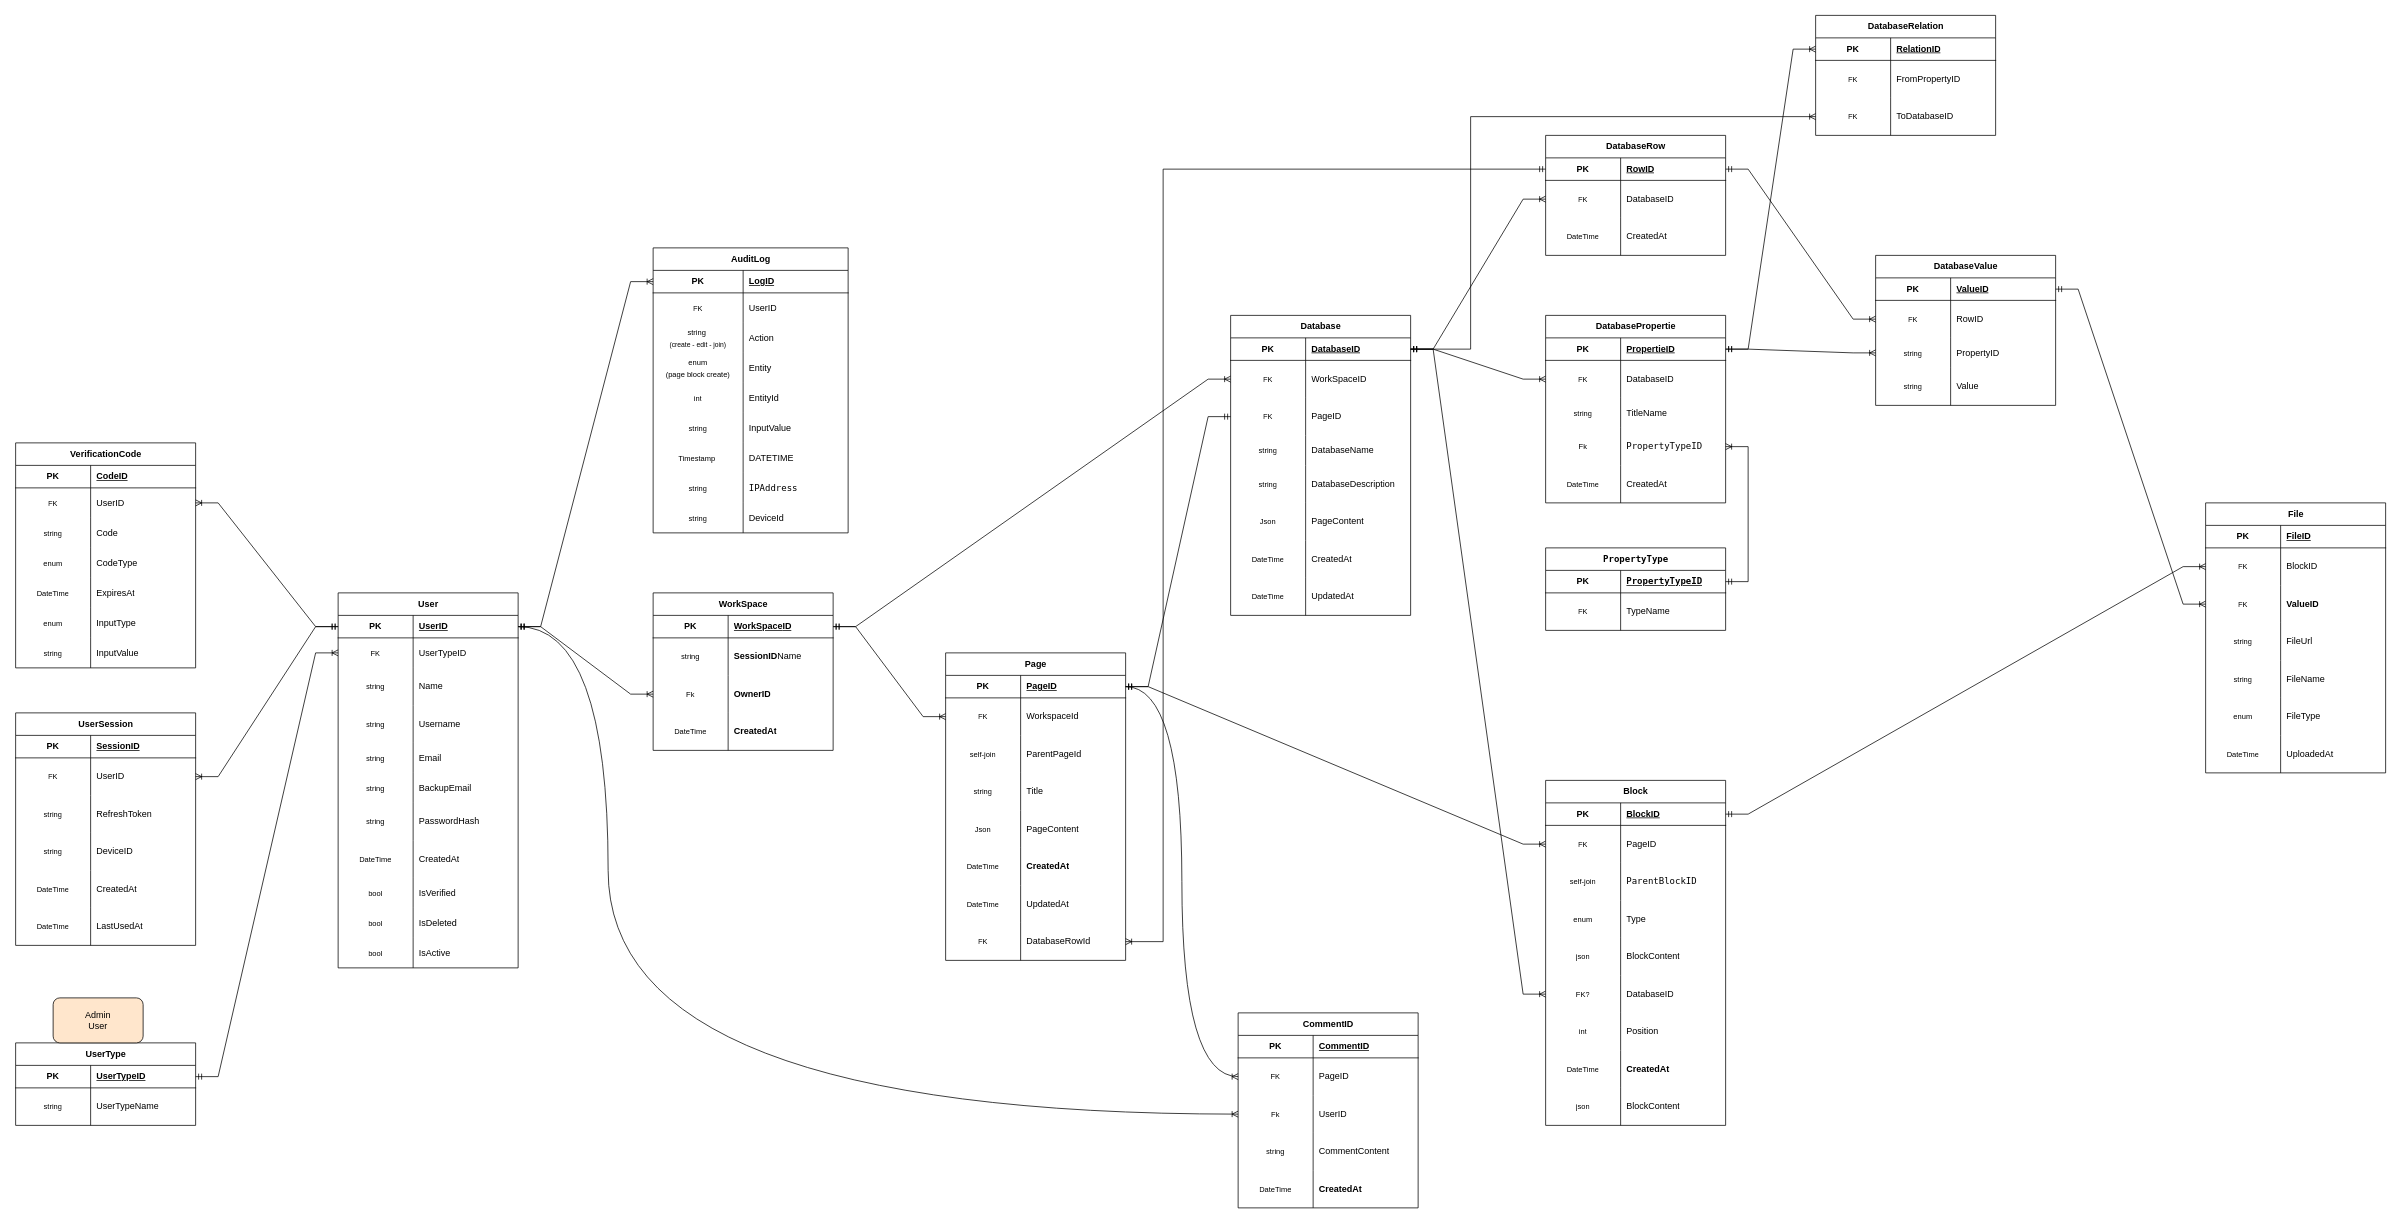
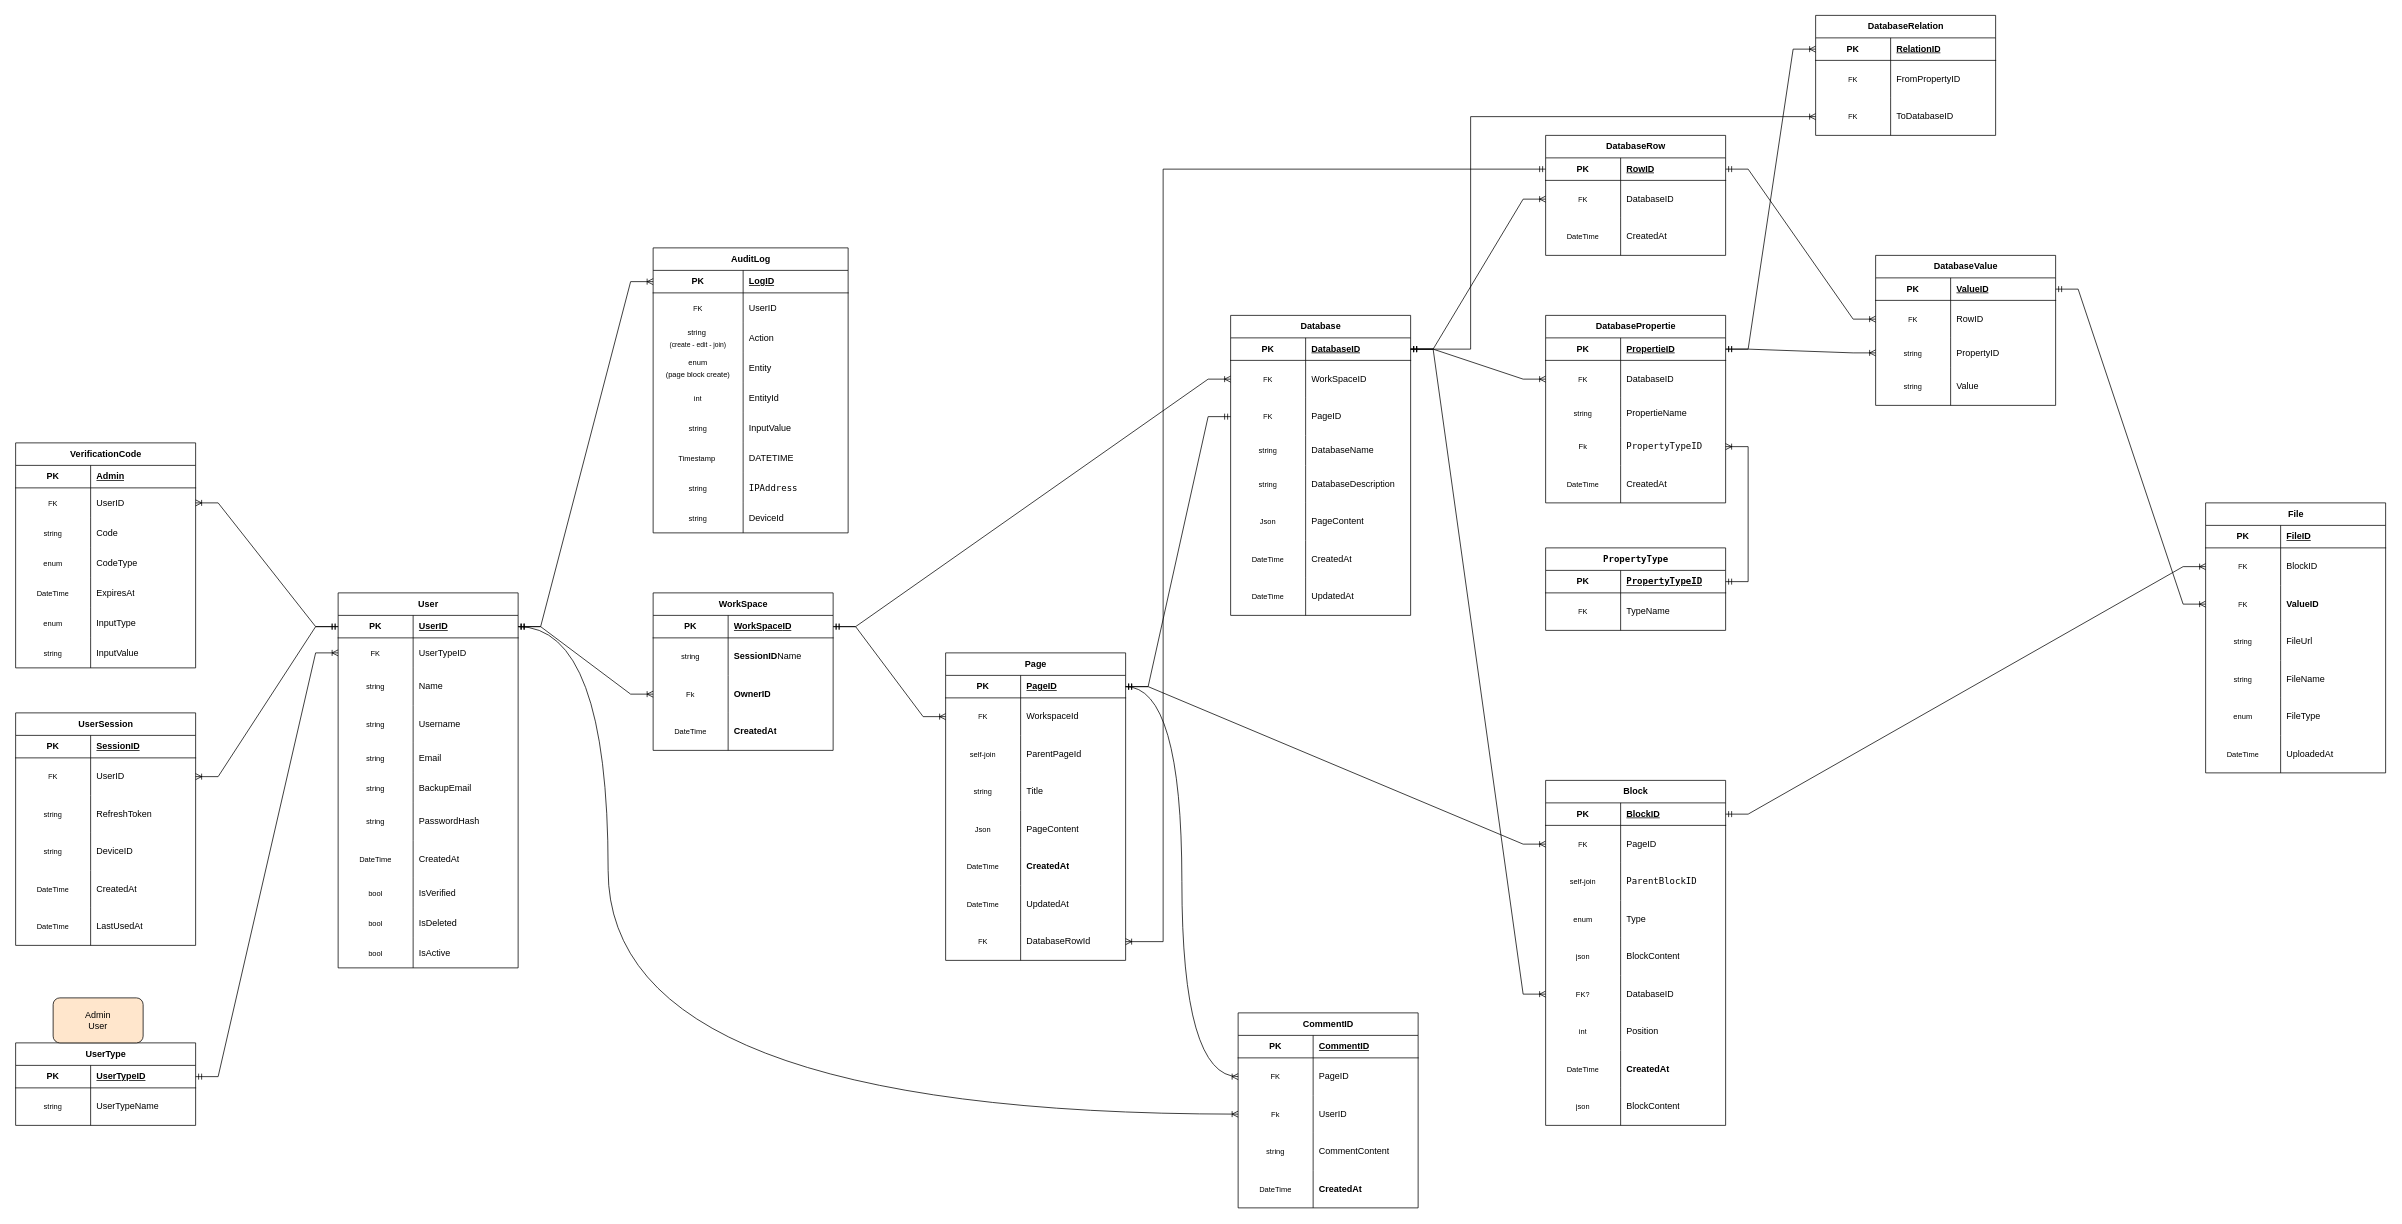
(1647, 413) -> (1658, 413)
(111, 477) -> (108, 477)
